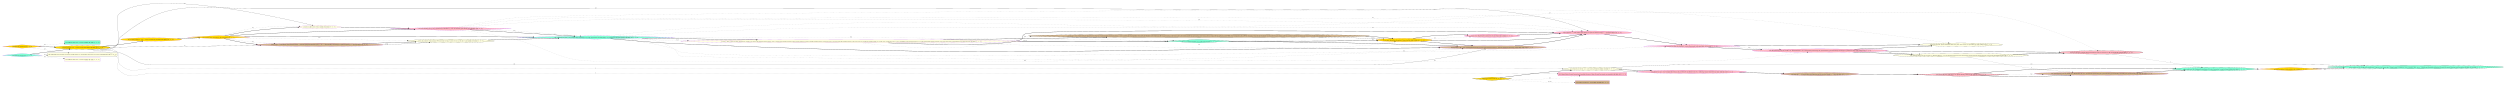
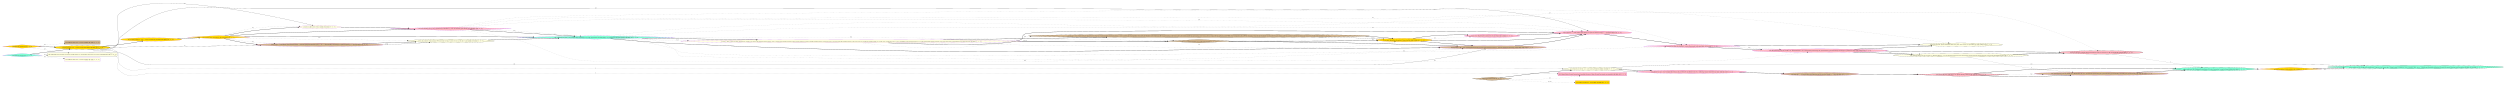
(1199, 41) -> (1199, 41)
(82, 42) -> (82, 42)
(1492, 79) -> (1492, 79)
(1592, 82) -> (1592, 82)
